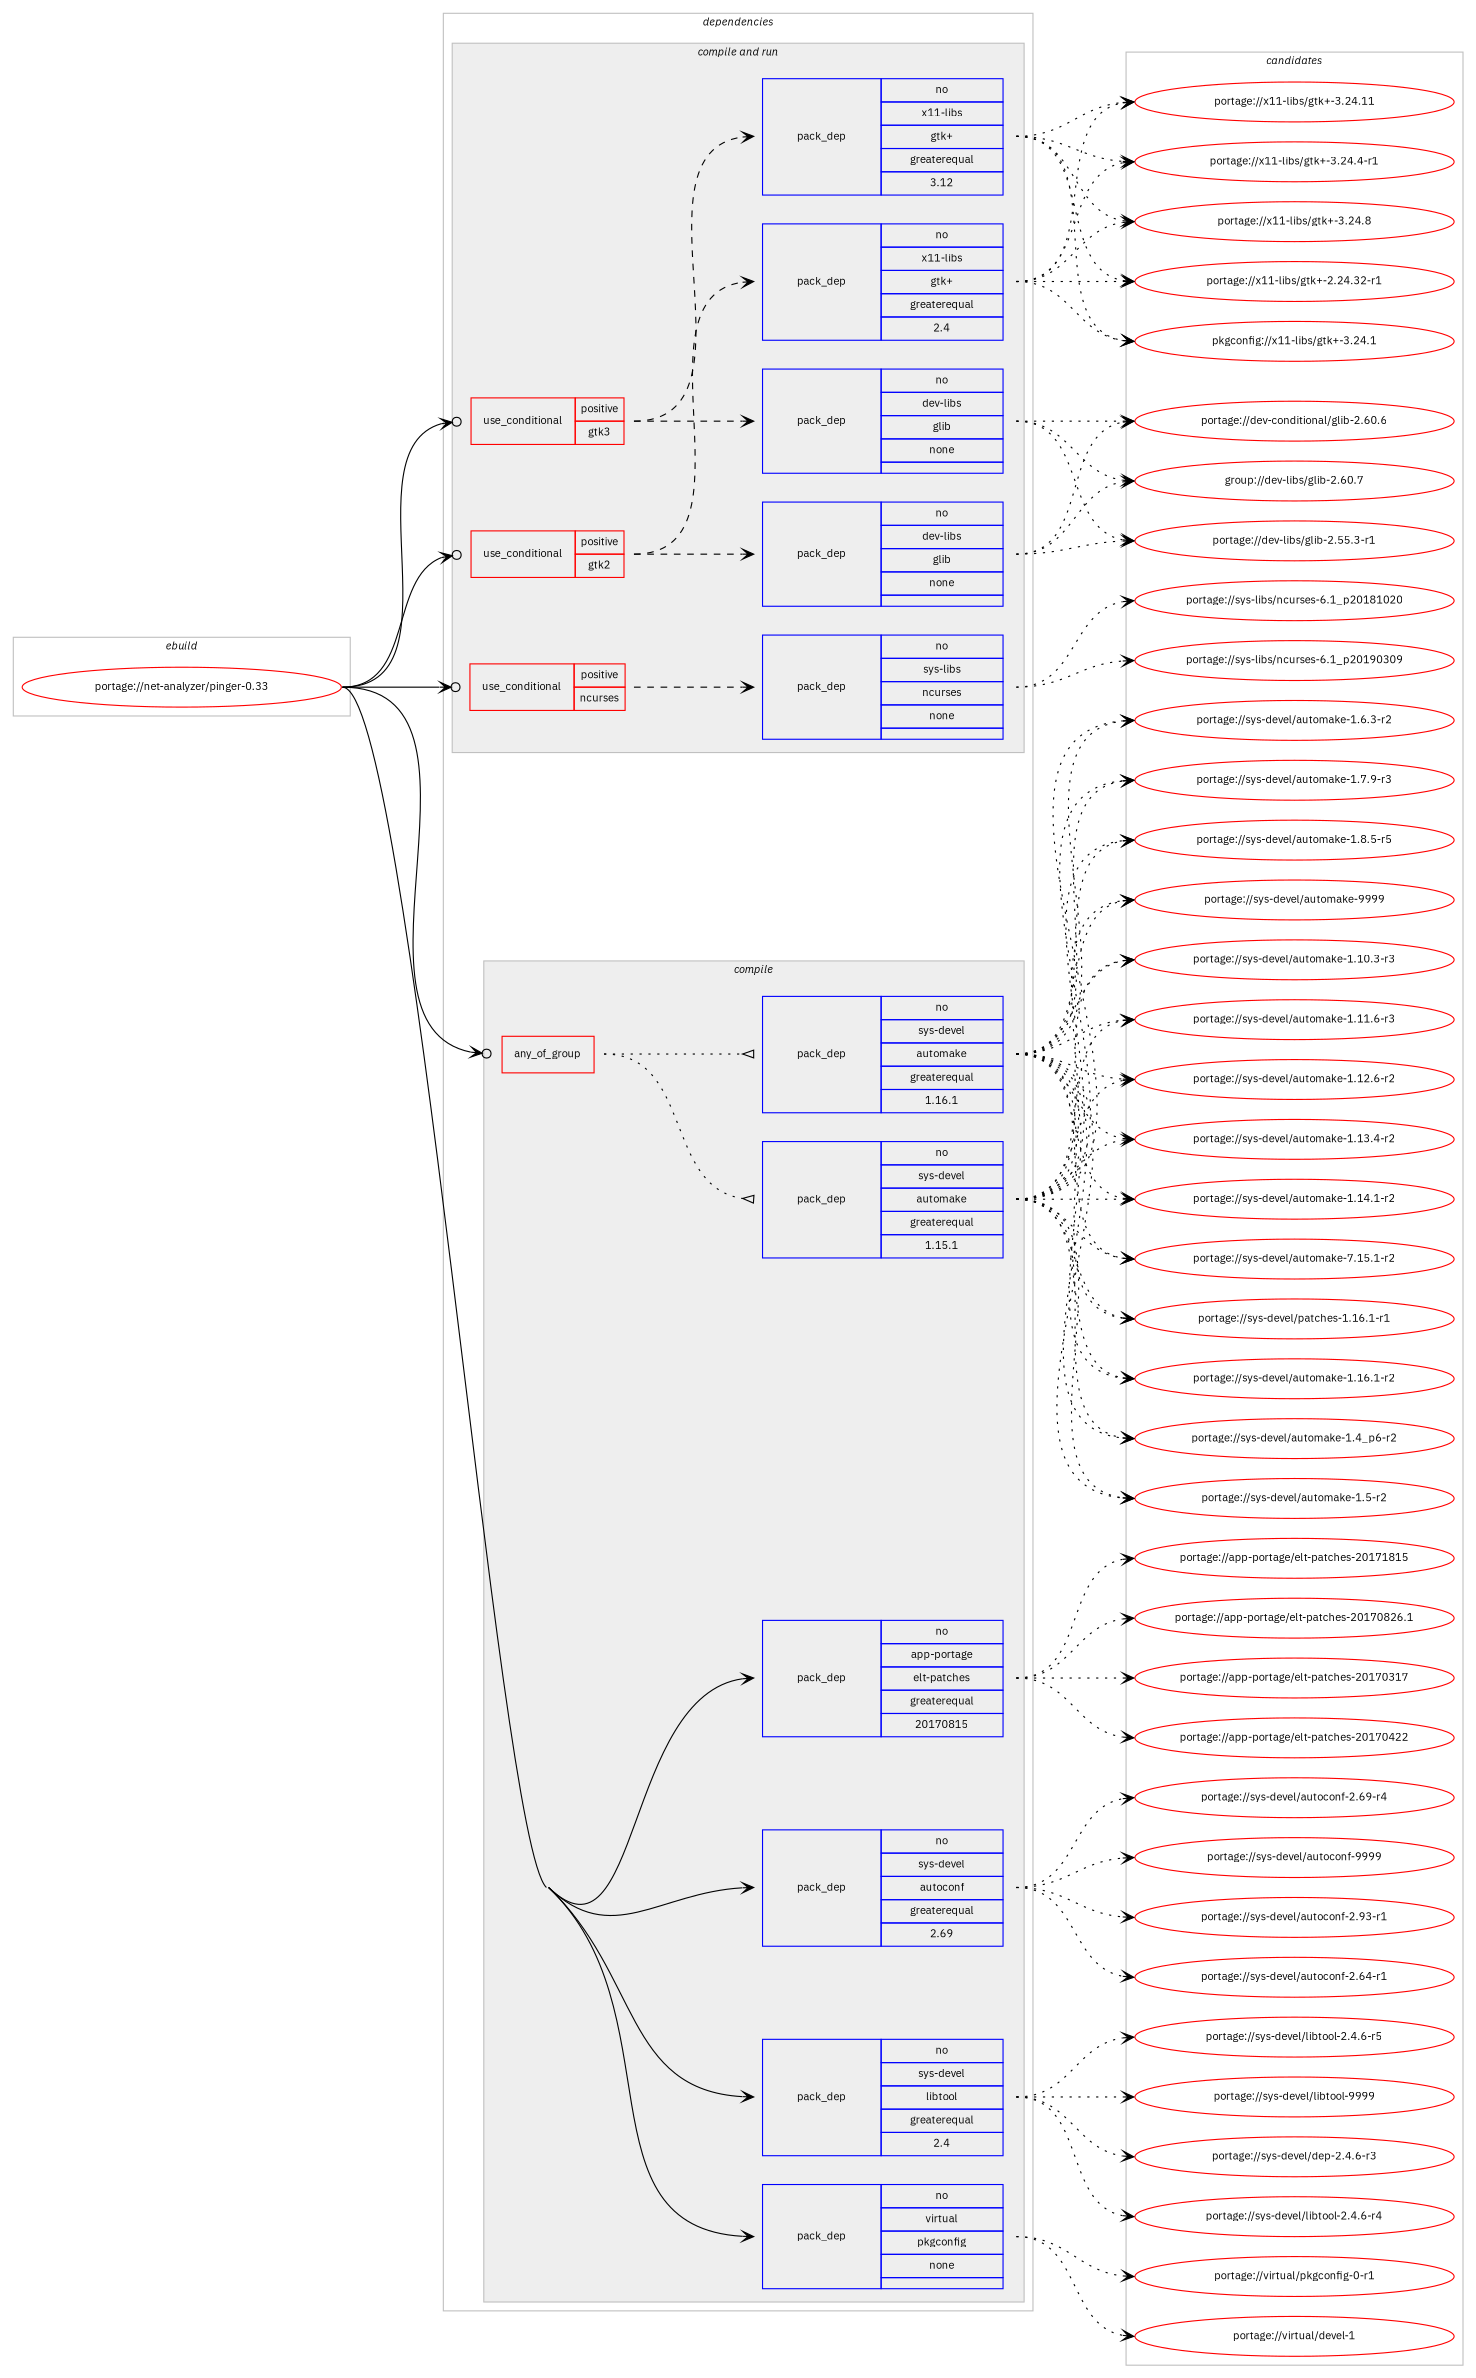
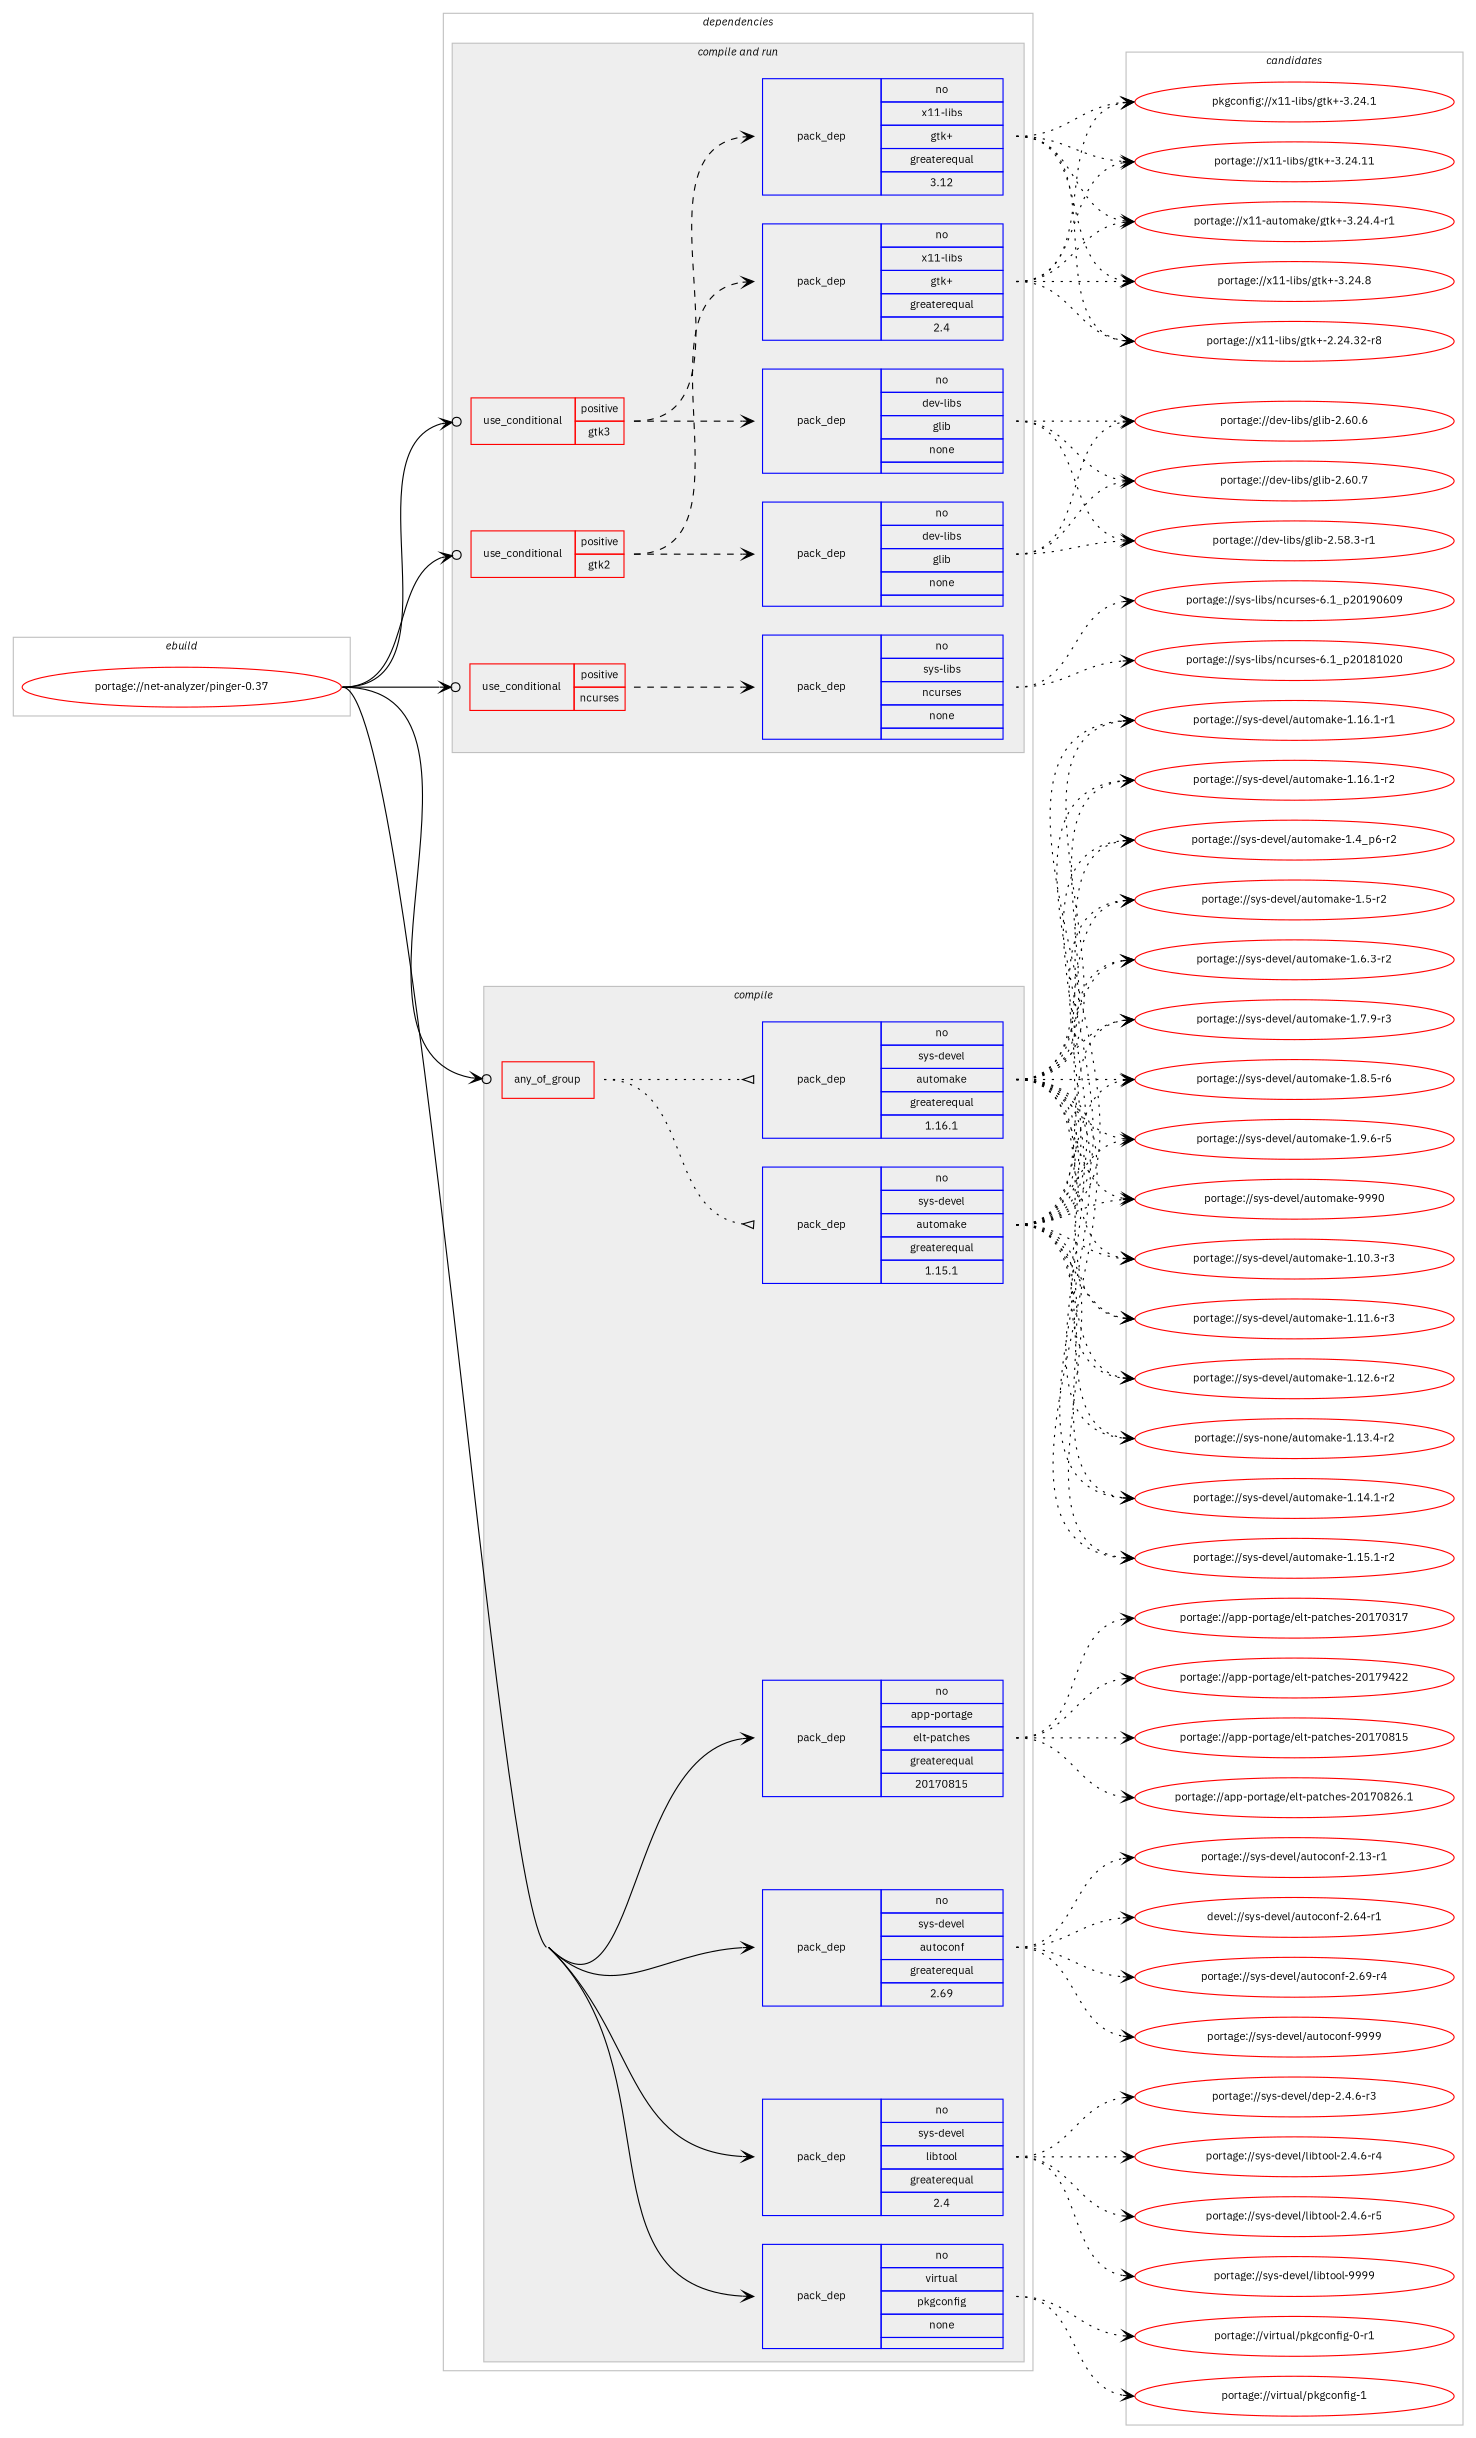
(1295, 162) -> (1295, 222)
(1295, 282) -> (1295, 341)
(1295, 421) -> (1295, 421)
(1295, 481) -> (1295, 481)
(1295, 541) -> (1295, 541)
(1295, 661) -> (1295, 601)
(182, 687) -> (182, 687)
(1295, 840) -> (1295, 1080)
(1295, 900) -> (1295, 1199)
none -> (1295, 1139)
(1295, 1139) -> (1295, 1439)
(1295, 1259) -> (1295, 1558)
(1295, 1319) -> (1295, 720)
(1295, 1558) -> (1295, 1738)
(1295, 1738) -> (1295, 1678)
(1295, 1917) -> (1295, 1858)
(1295, 1977) -> (1295, 1917)
(1295, 2336) -> (1295, 2396)
